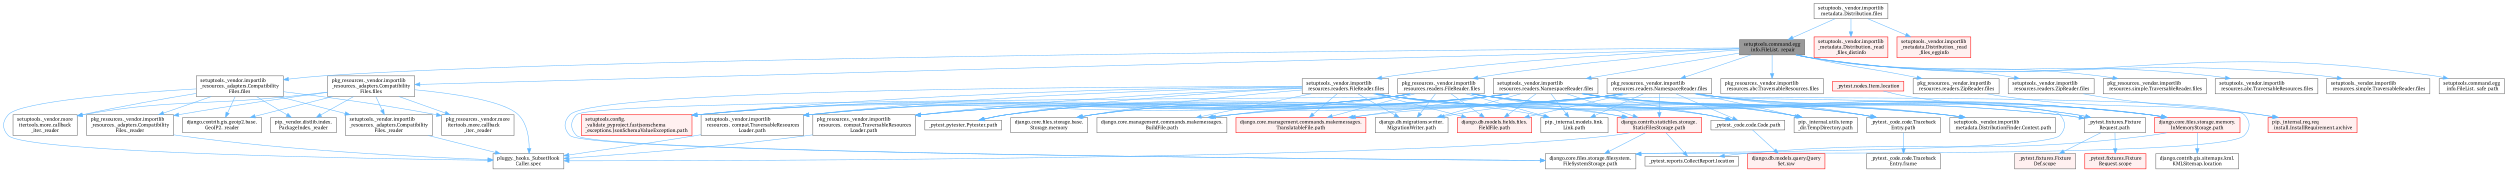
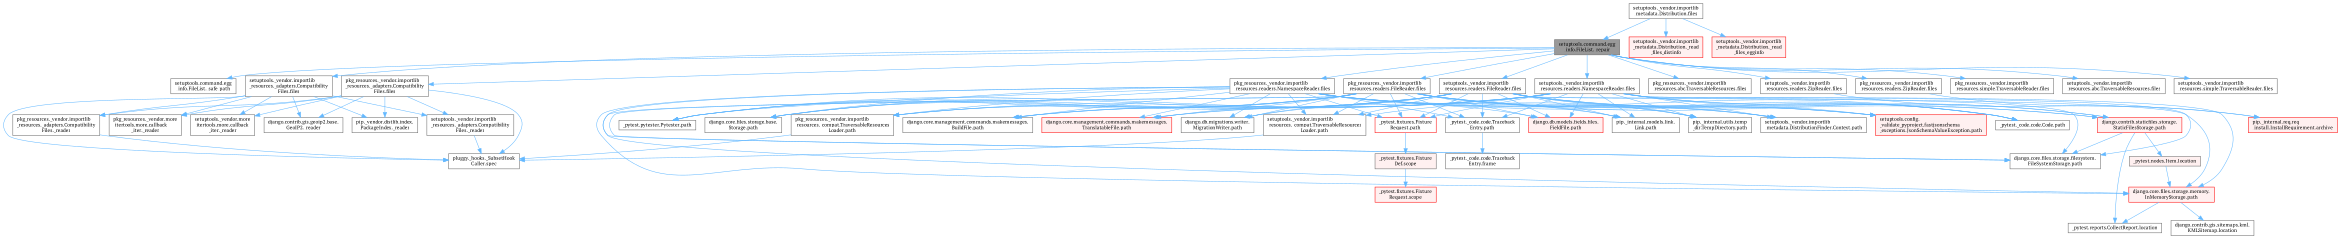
(1868, 86) -> (2165, 161)
(1049, 125) -> (743, 125)
(2115, 125) -> (1406, 125)
(2115, 143) -> (1406, 173)
(1020, 158) -> (2152, 142)
(1786, 161) -> none
